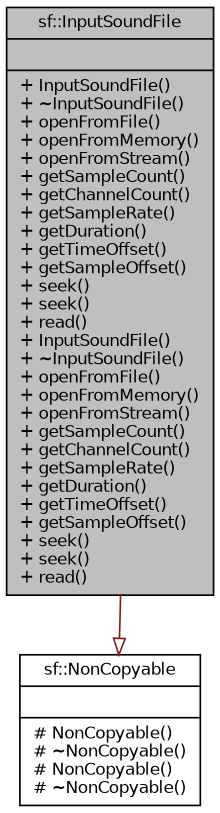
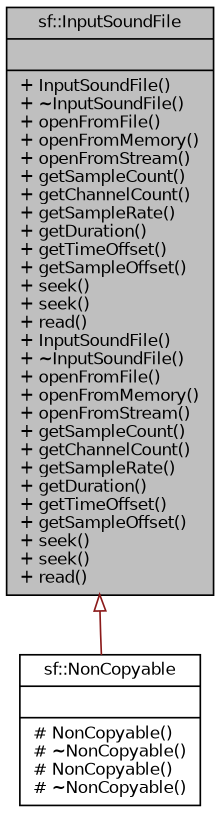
(120, 616) -> (101, 633)
